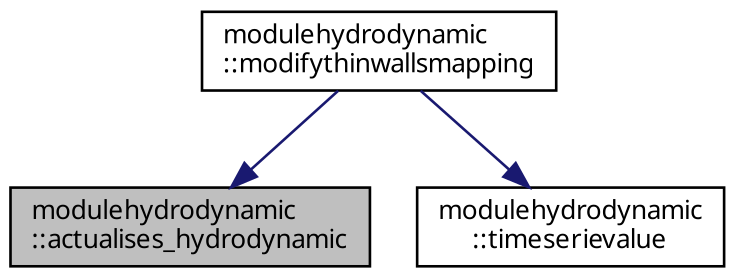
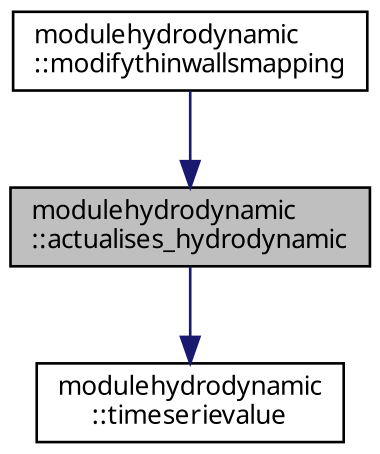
(465, 130) -> (190, 301)
